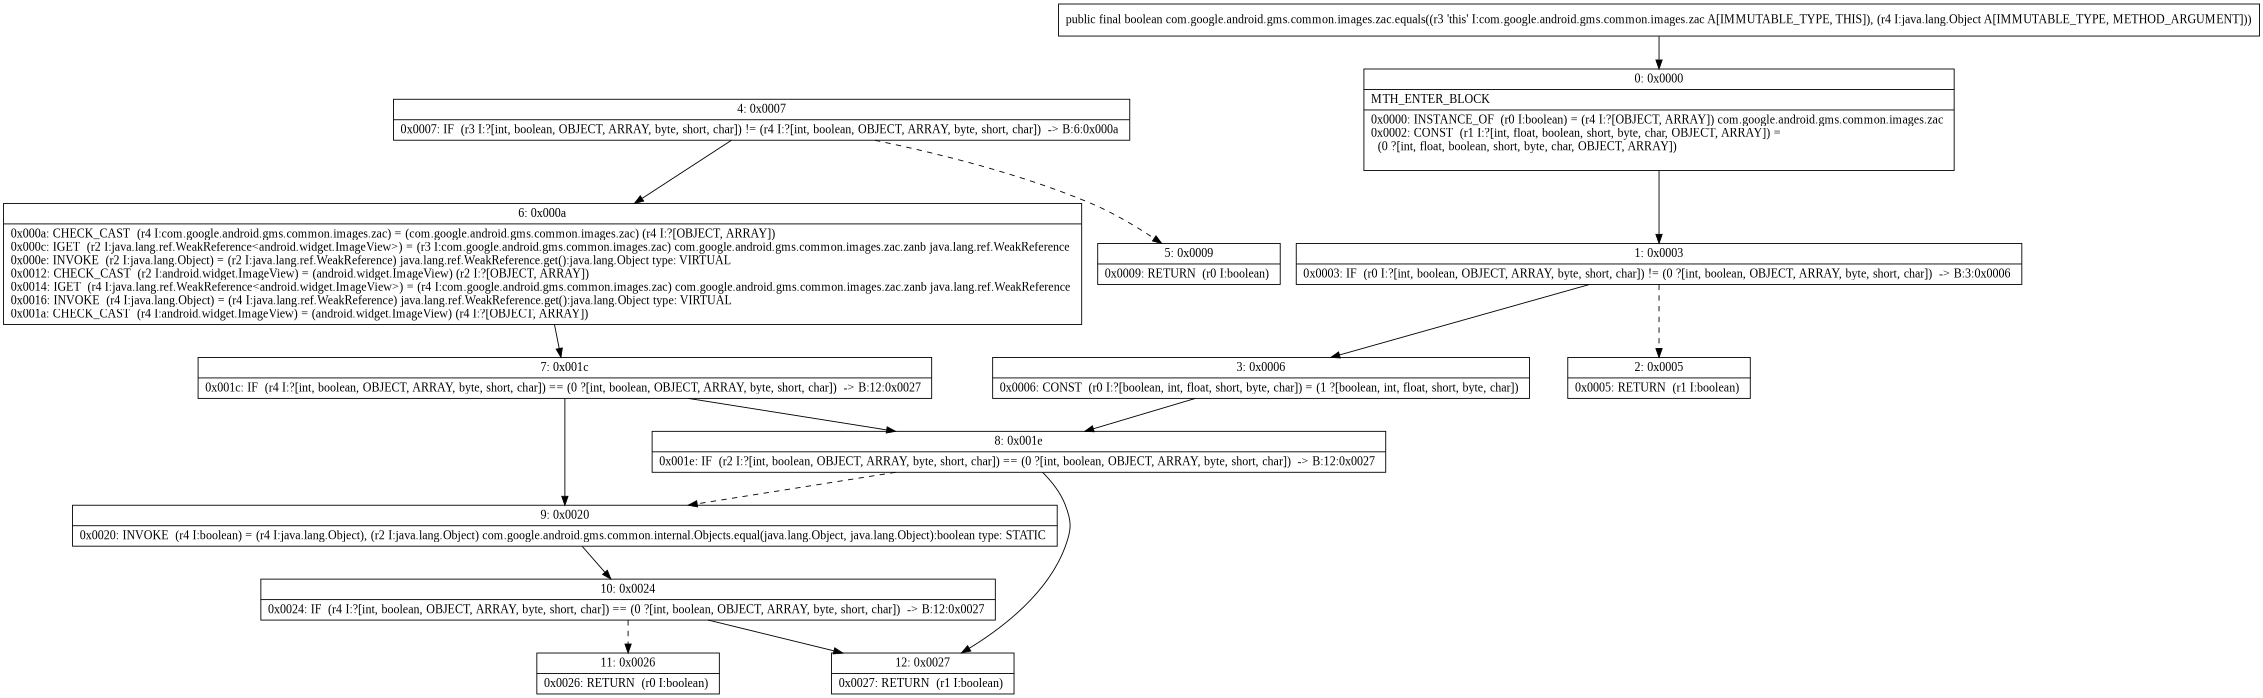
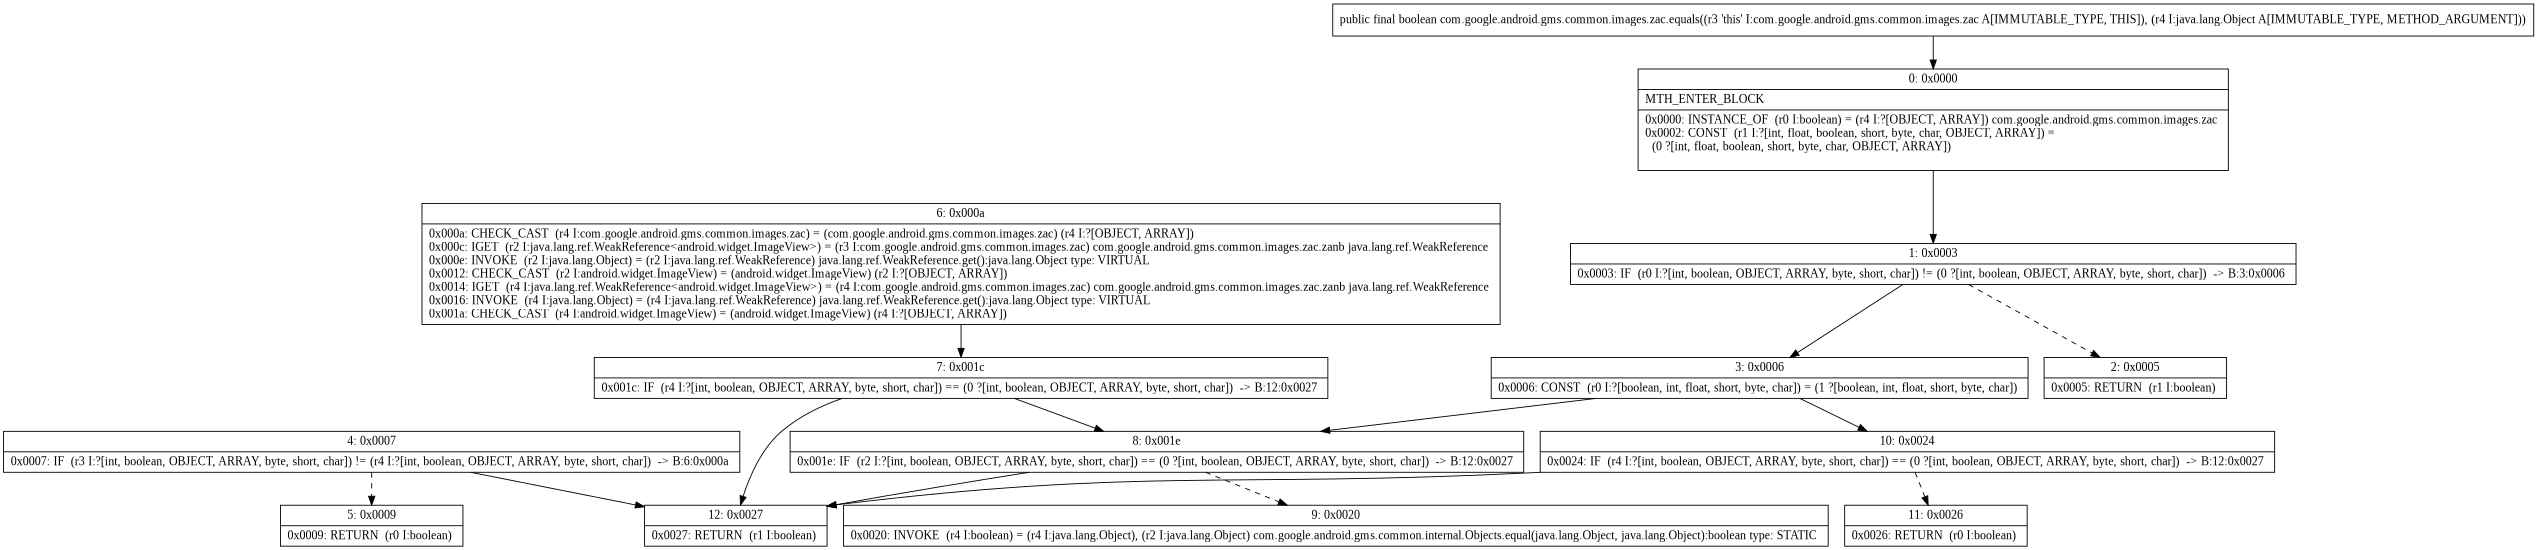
(687, 169) -> (553, 489)
(565, 447) -> (779, 434)
(593, 559) -> (1830, 413)
